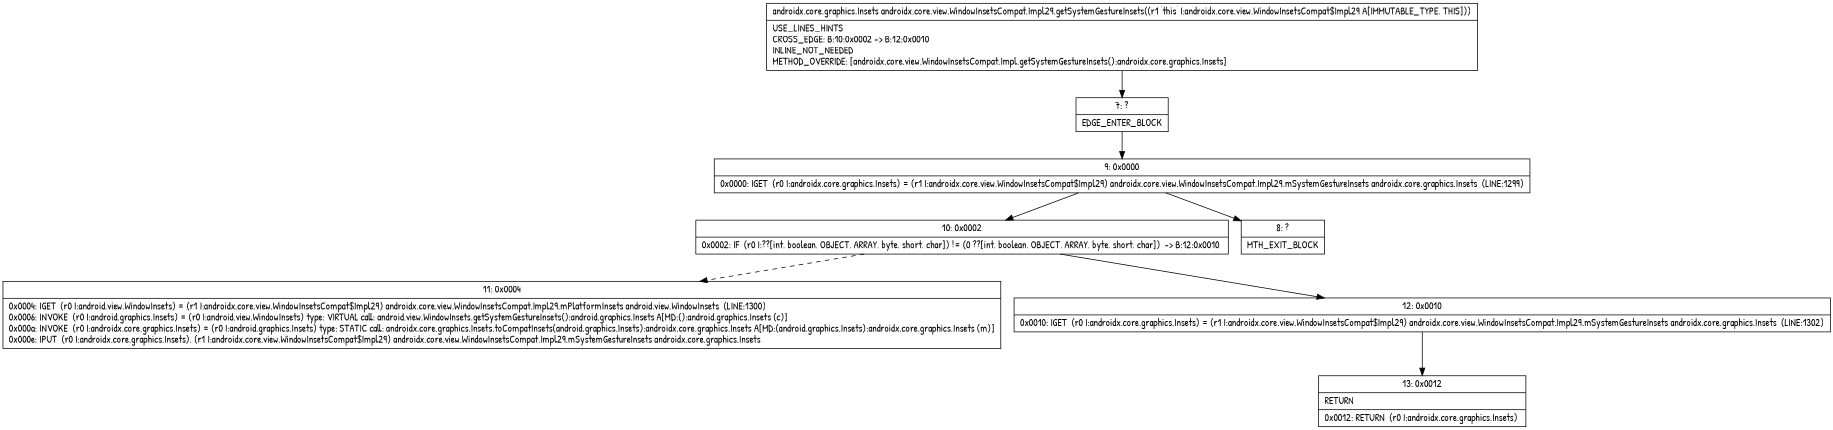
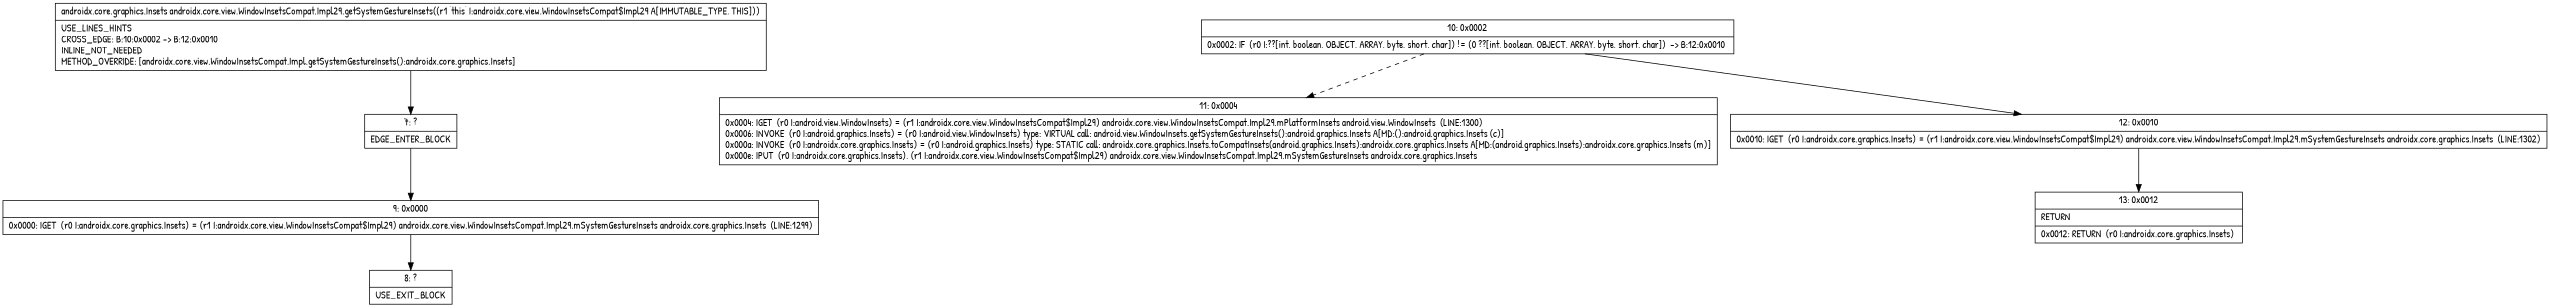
(1046, 205) -> none
(1283, 245) -> (411, 295)
